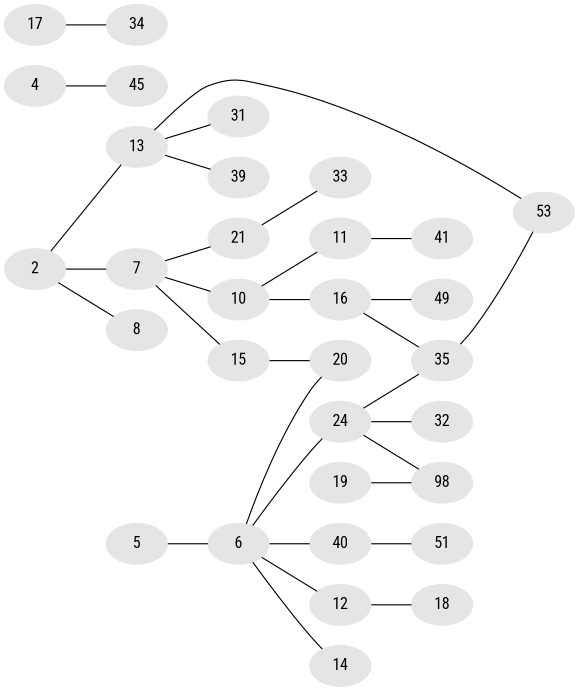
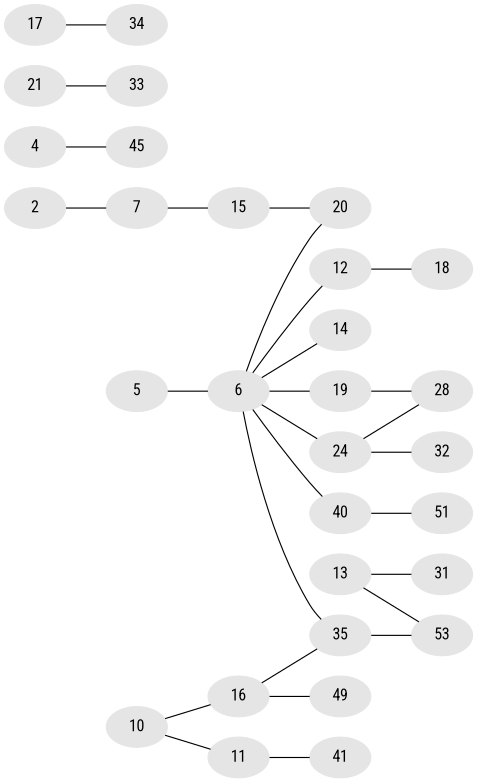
(239, 177) -> none
(86, 208) -> none
(188, 254) -> none
(188, 284) -> none
(137, 330) -> none
none -> (290, 391)
(391, 391) -> (272, 520)
(442, 483) -> (442, 391)
